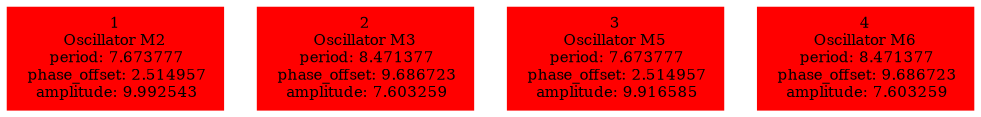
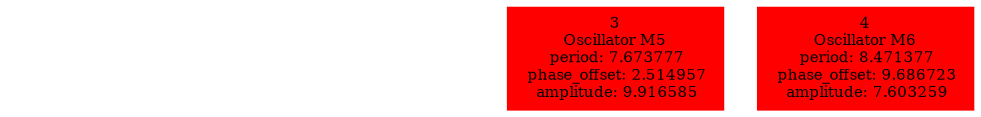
(115, 59) -> none
(365, 59) -> none
